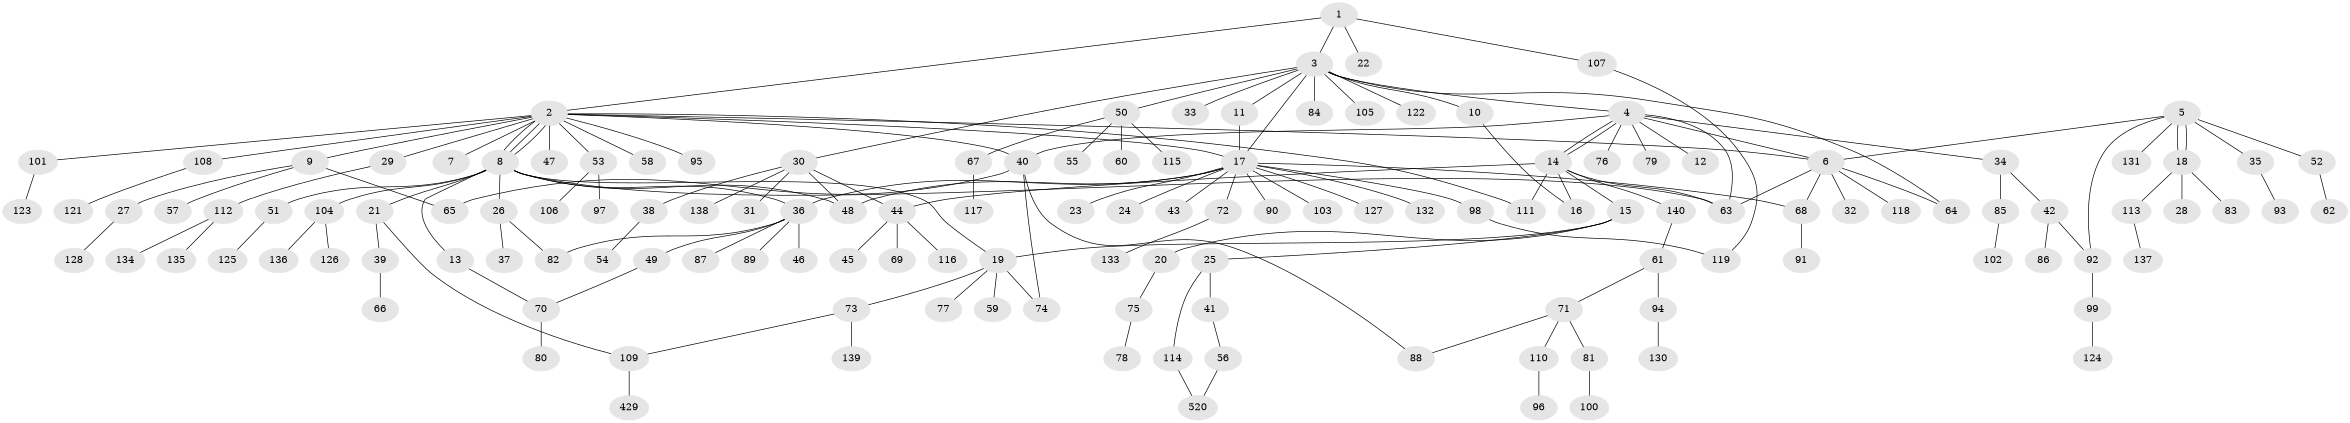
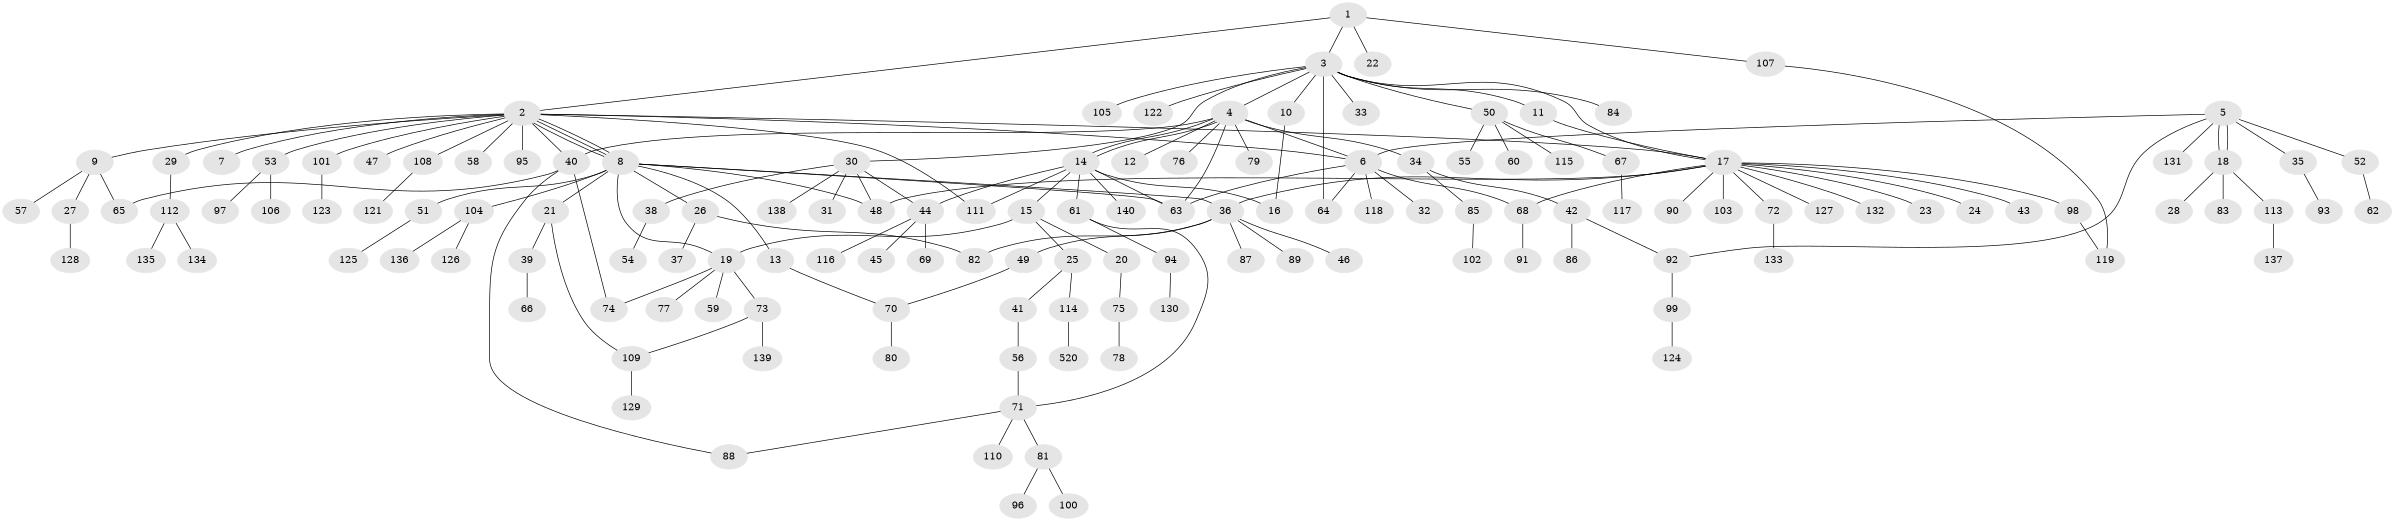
(1667, 236) -> (1078, 186)
(1211, 383) -> (1018, 383)
(1539, 383) -> (1031, 481)
(629, 408) -> (631, 408)
